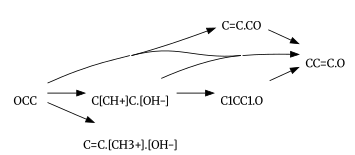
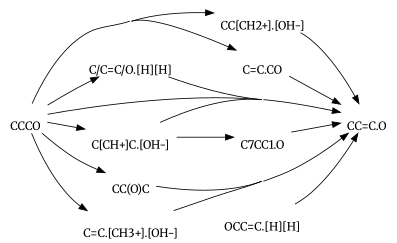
none -> (263, 18)
none -> (131, 62)
(25, 93) -> (25, 118)
(242, 93) -> (263, 137)
none -> (131, 181)
none -> (218, 196)
none -> (263, 219)
